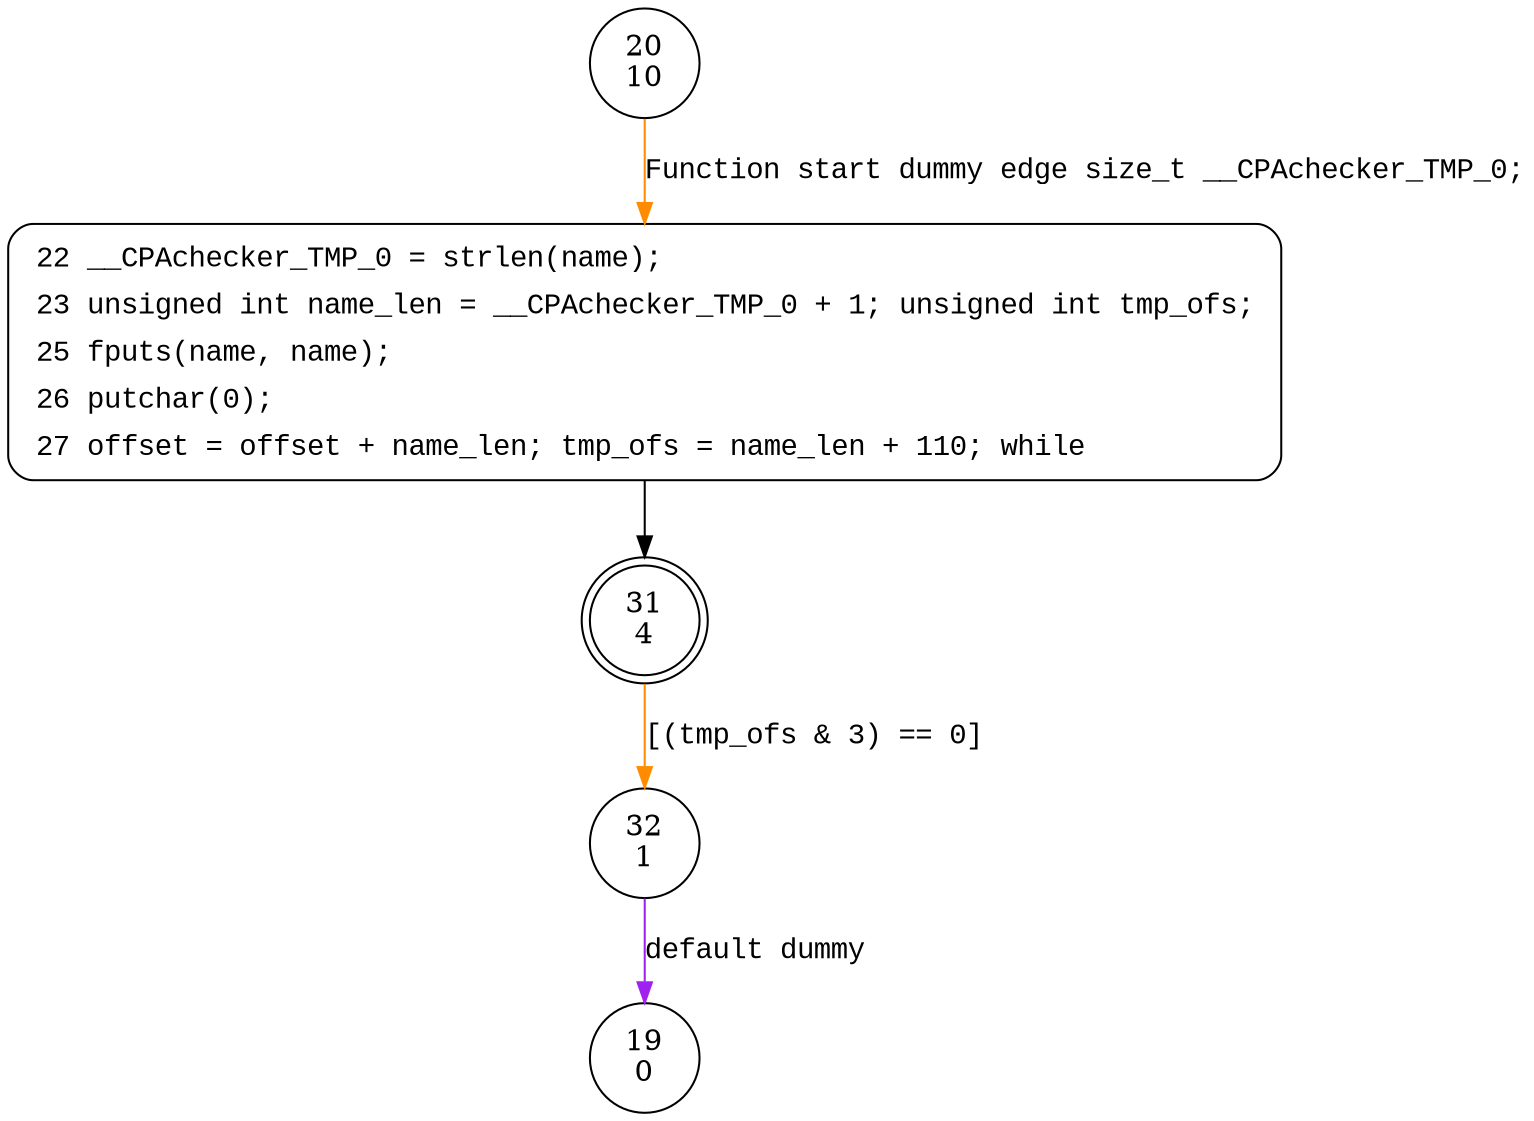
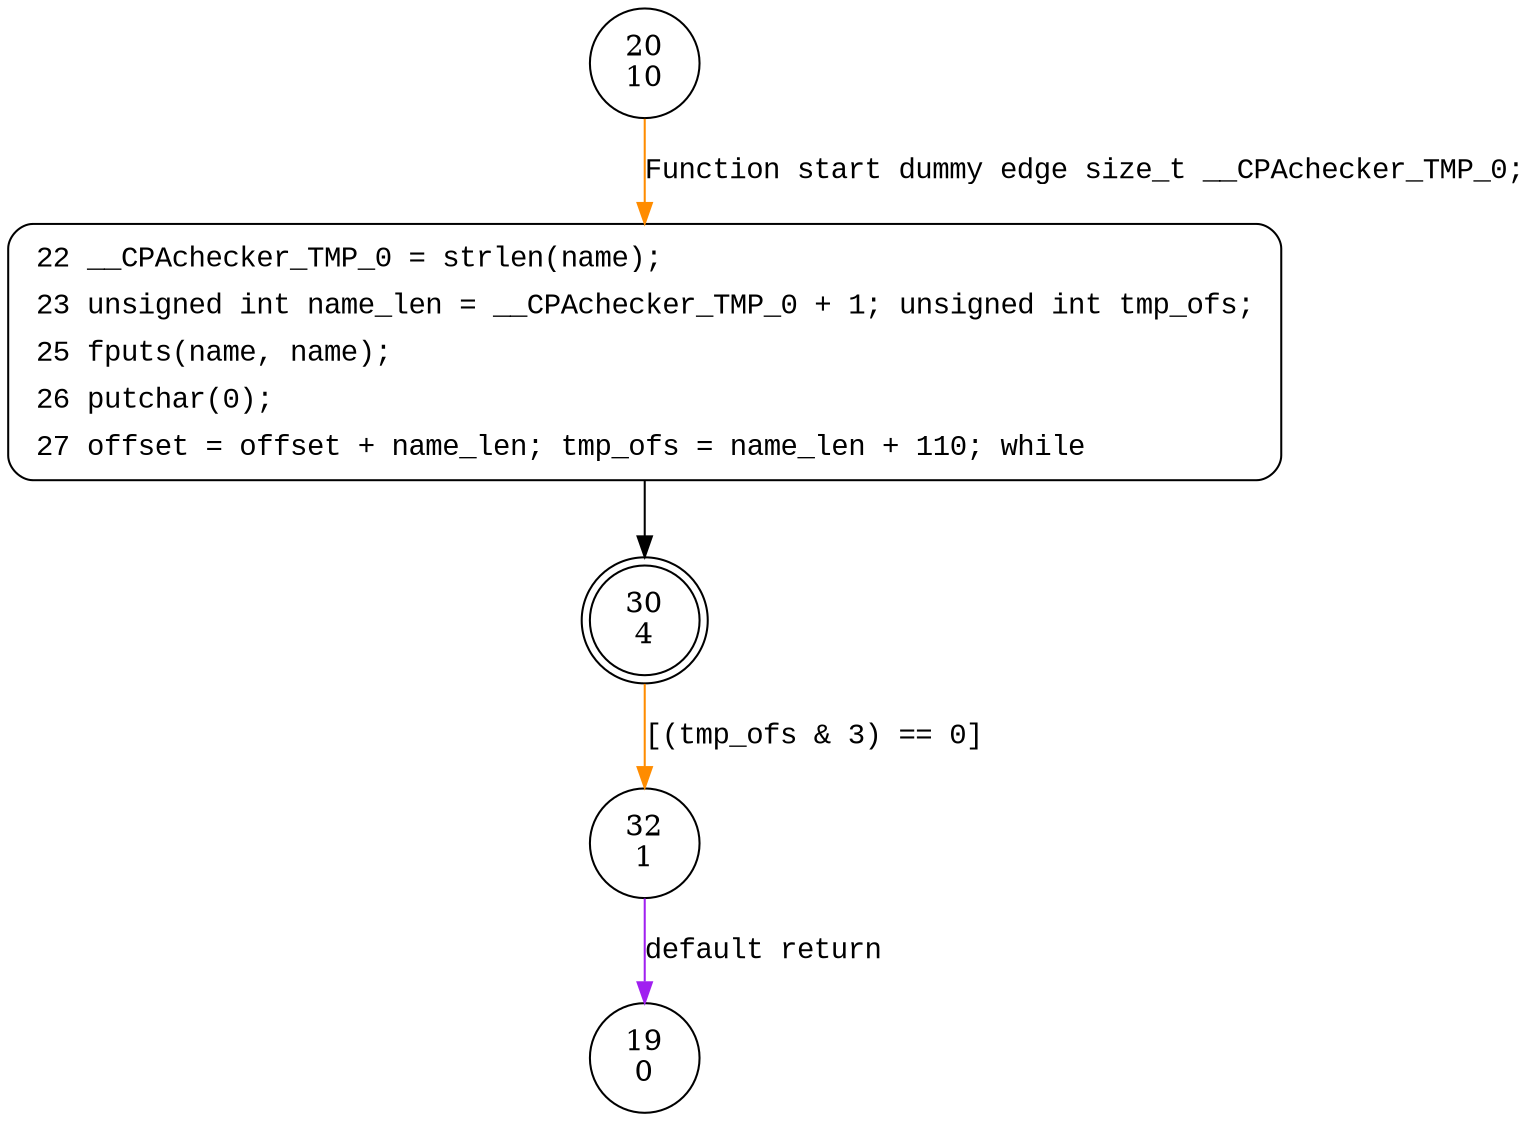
(645, 620) -> (645, 620)
(755, 951) -> (764, 951)
